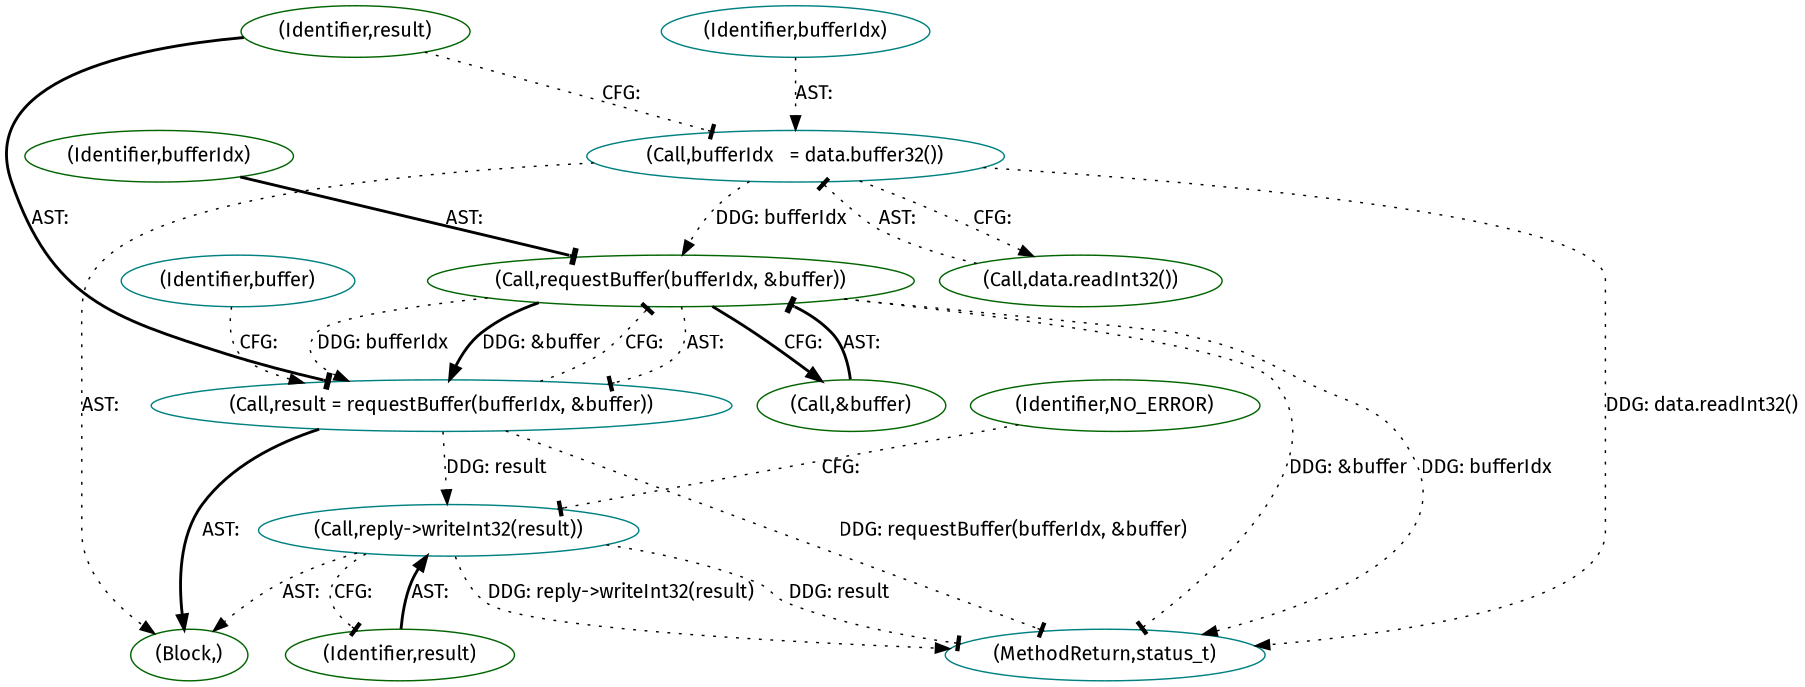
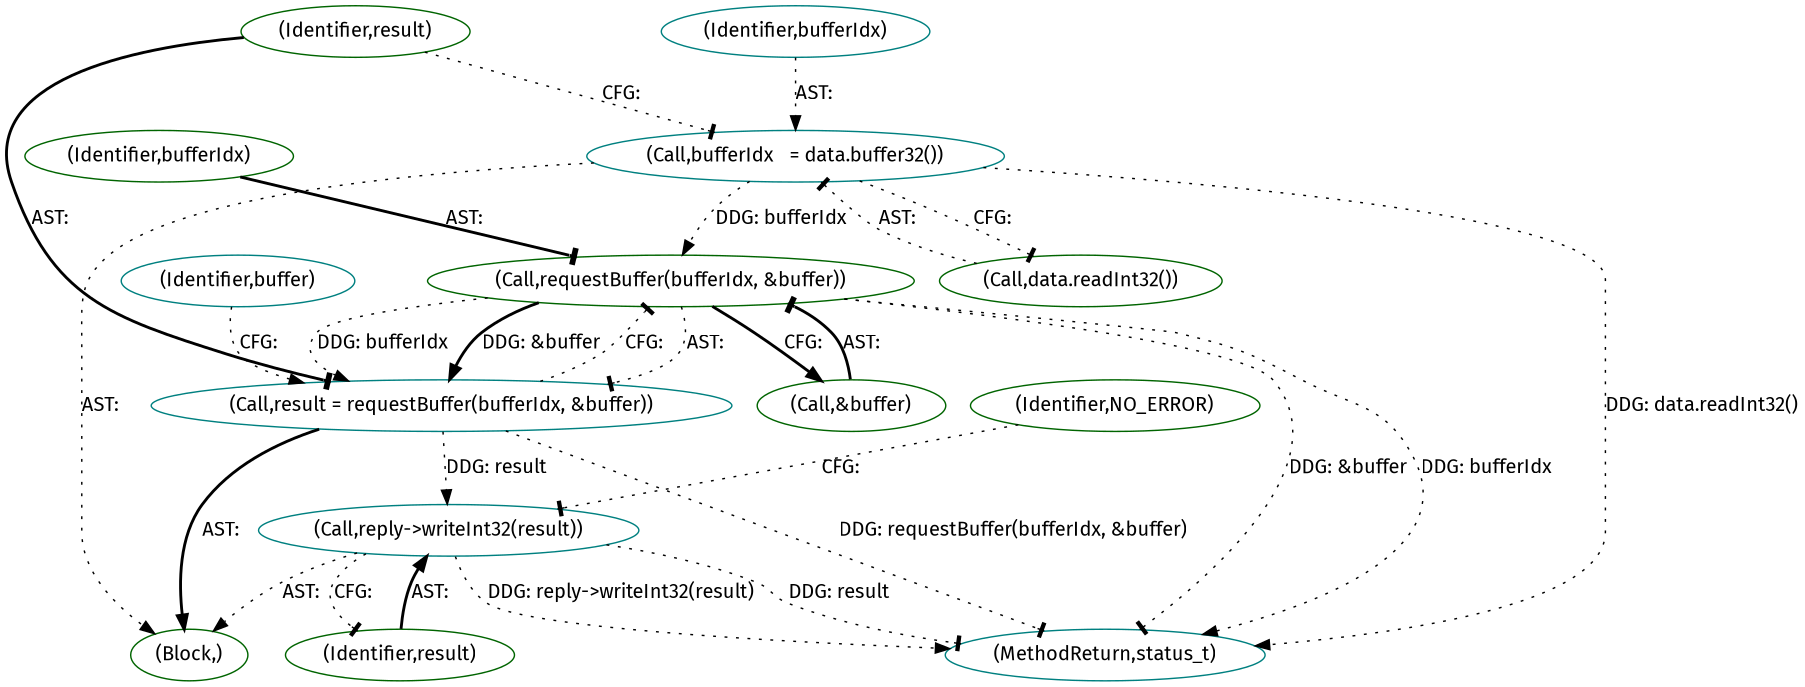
(941, 214) -> (944, 215)
